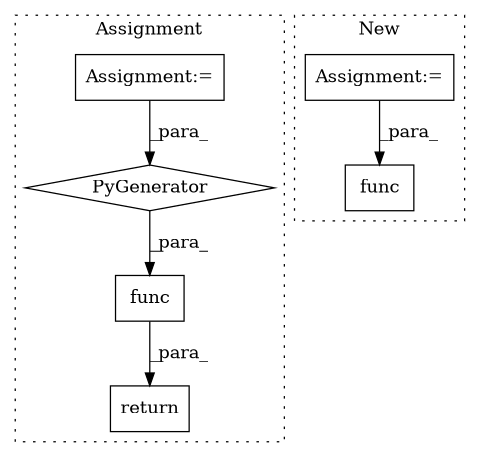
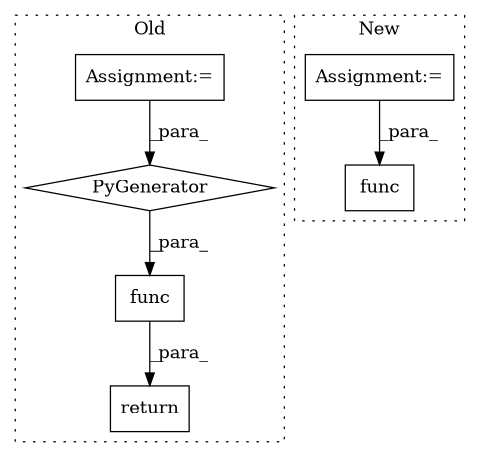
(150, 30) -> (150, 30)
